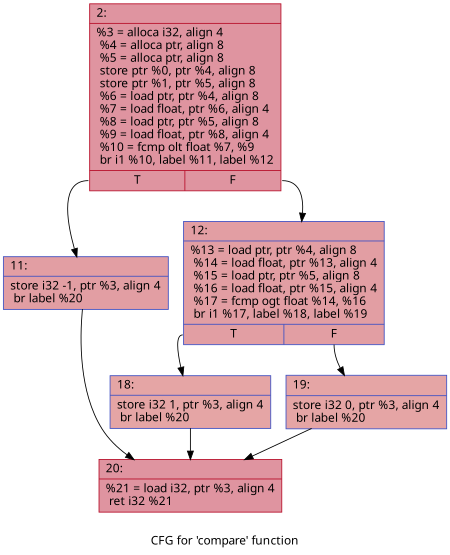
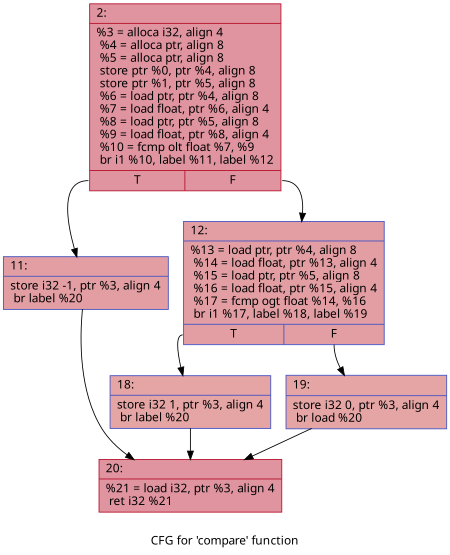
(329, 418) -> (328, 418)
